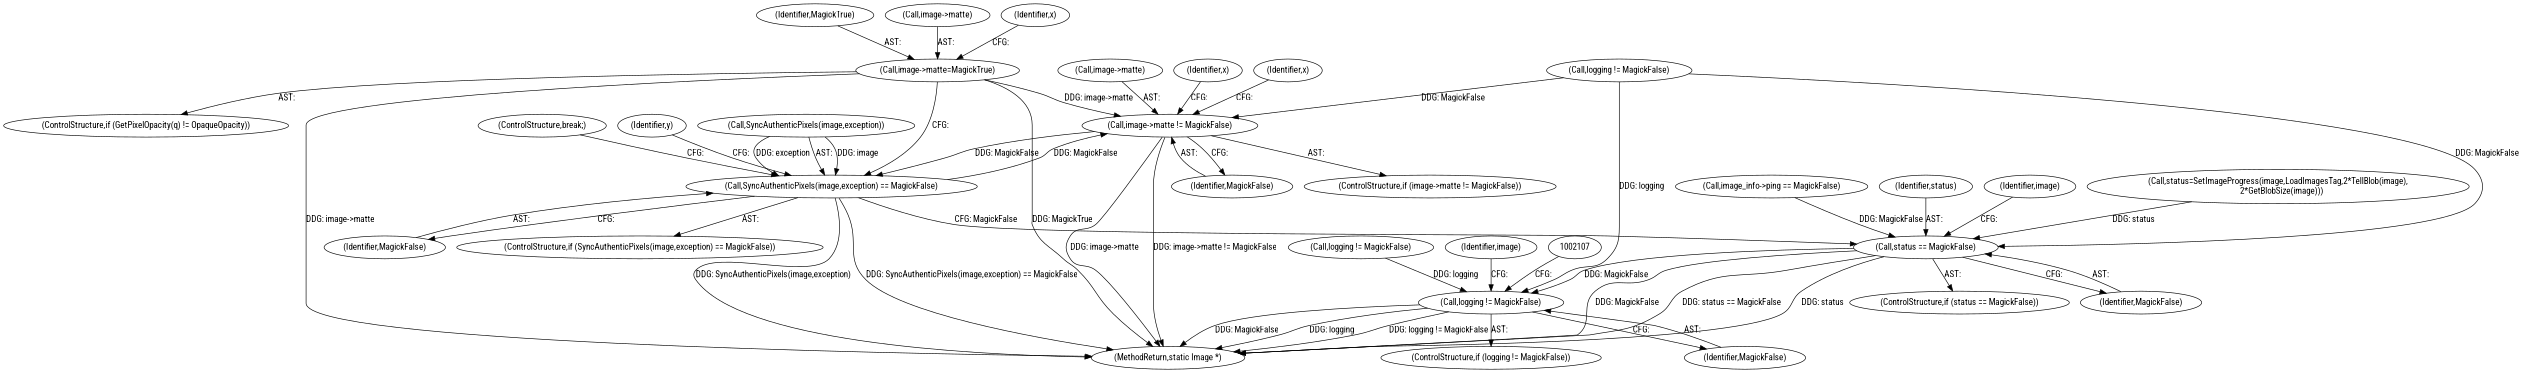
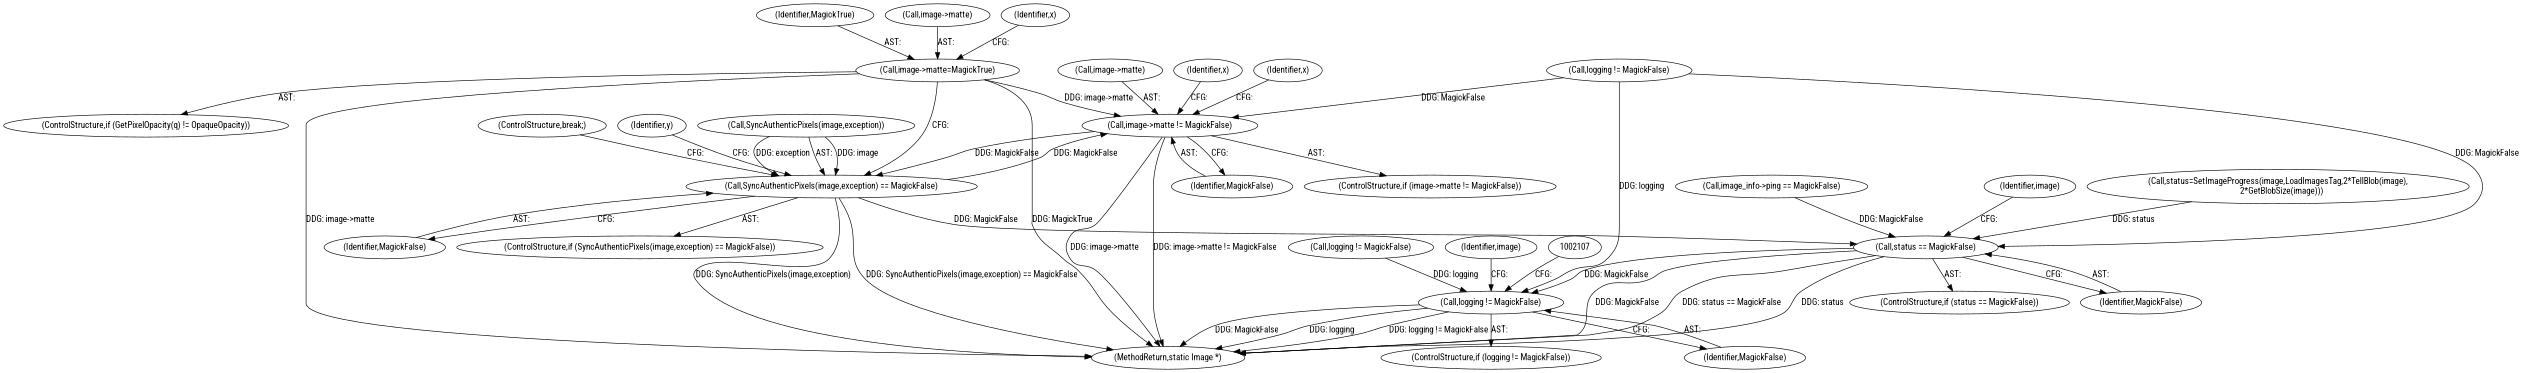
(1926, 187) -> none
(986, 220) -> (986, 220)
